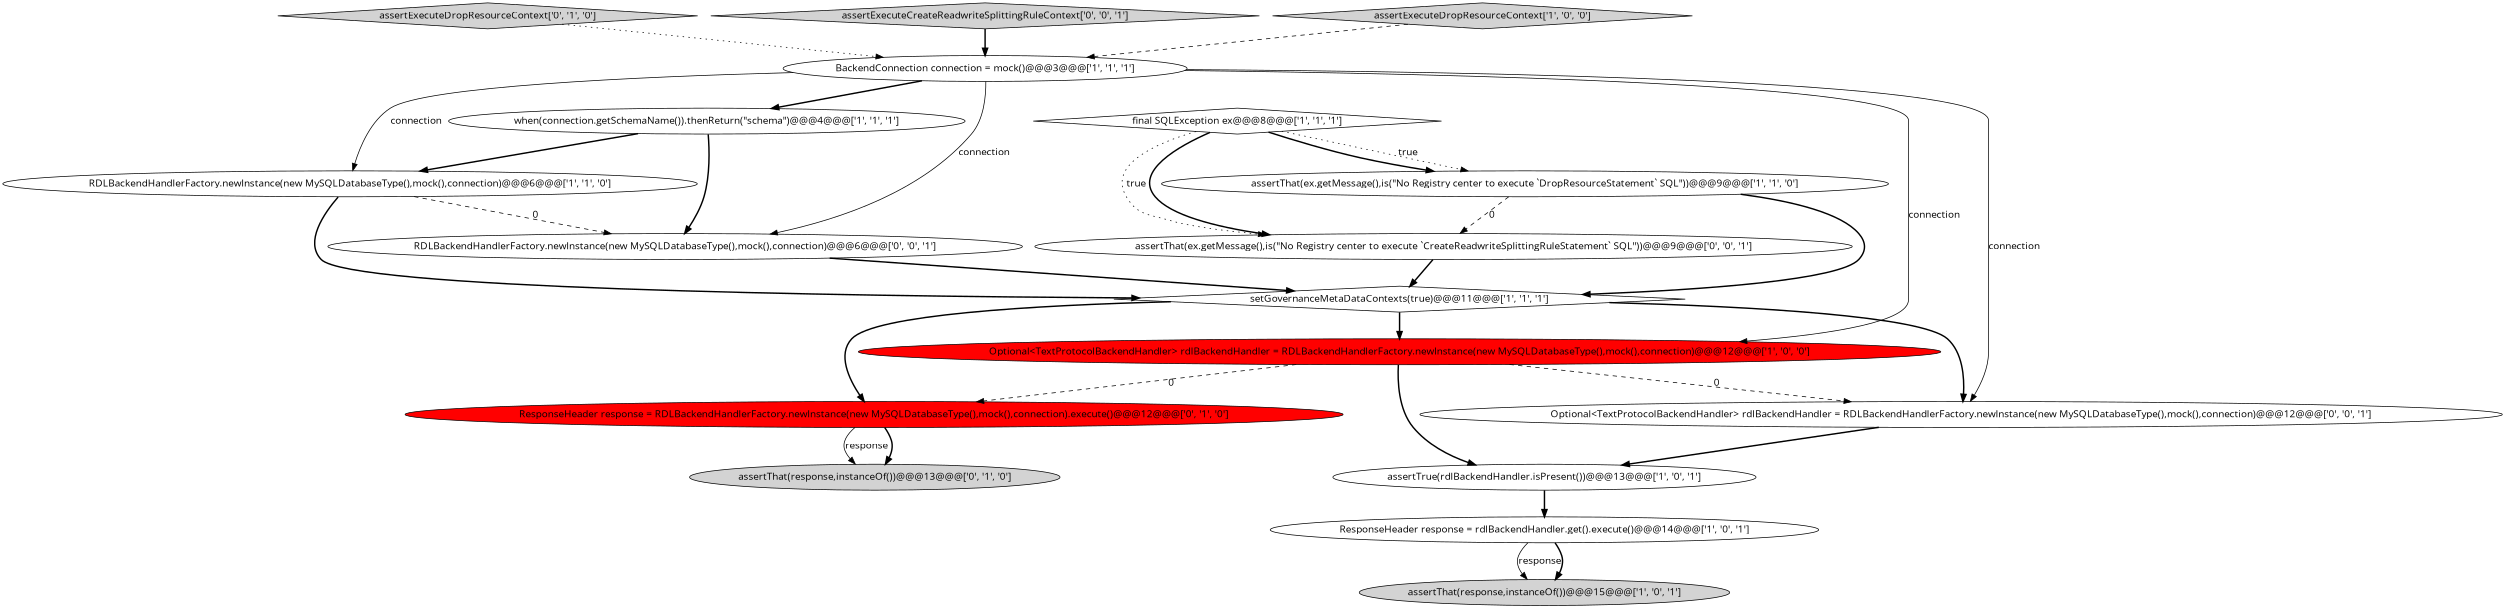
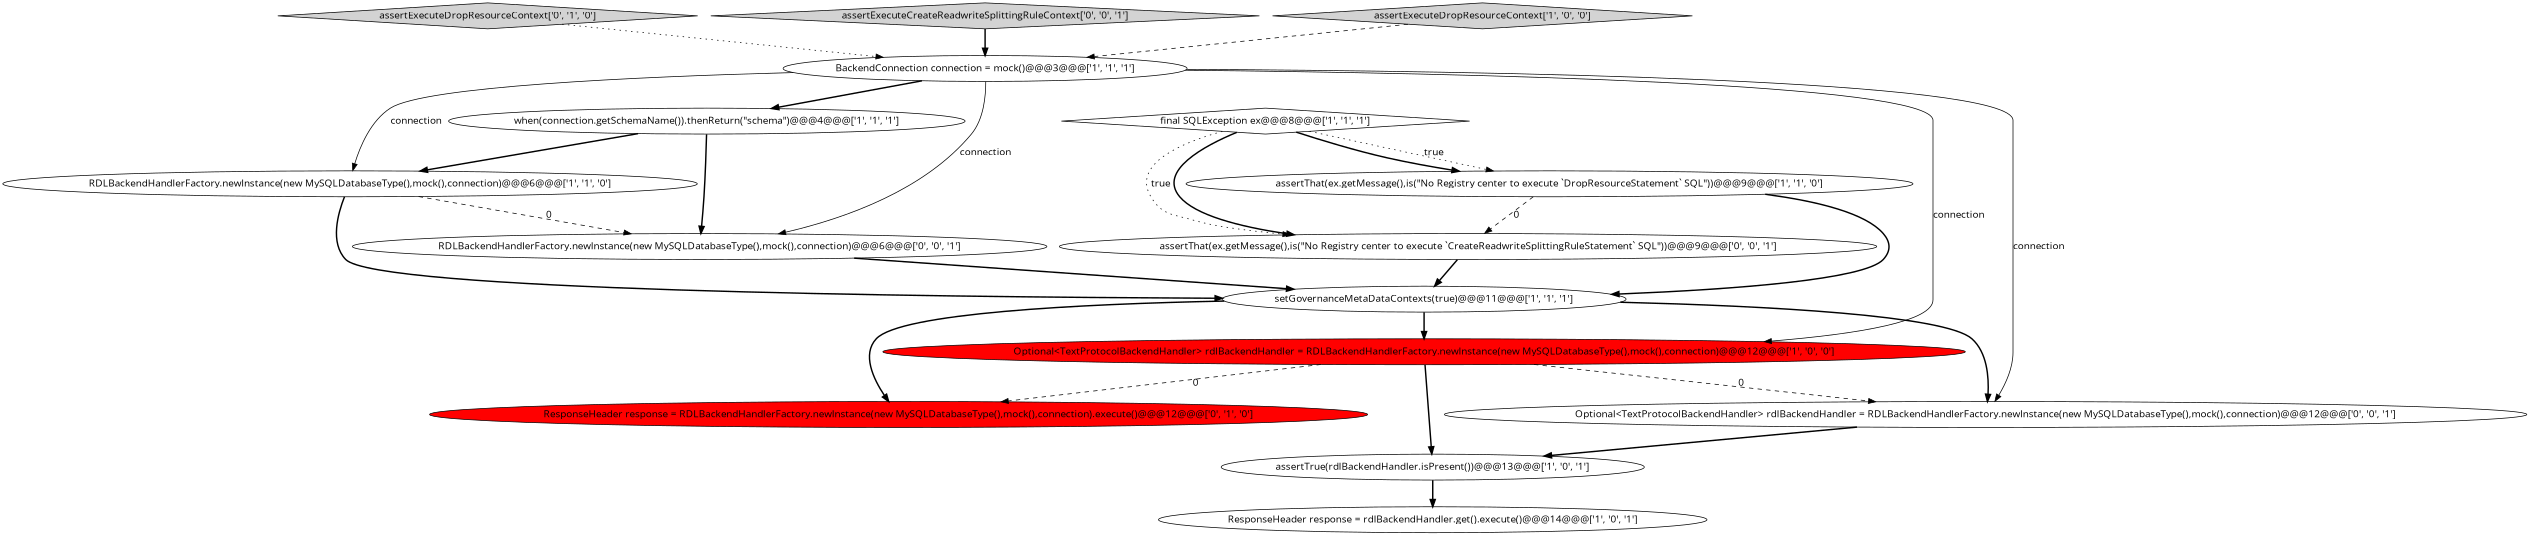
(1400, 299) -> (1424, 299)
(875, 477) -> none
(1544, 593) -> none
